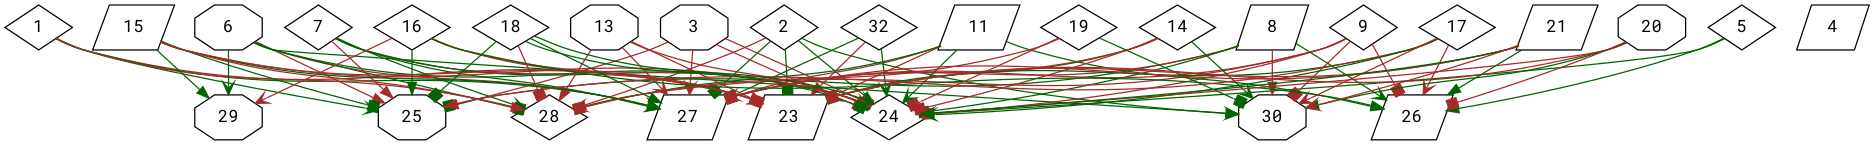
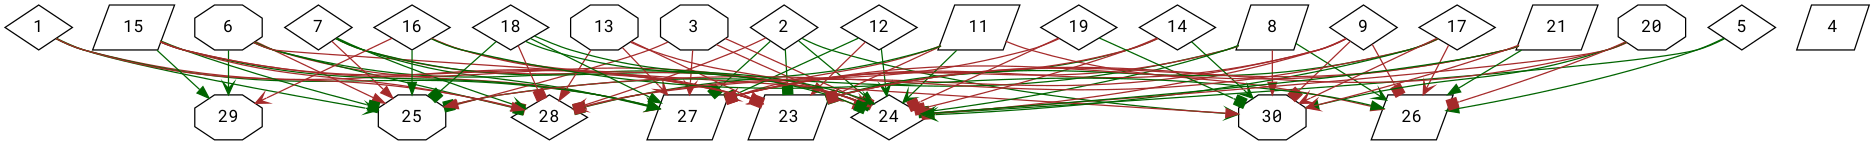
(879, 27) -> (879, 27)
(1187, 78) -> (1187, 78)
(739, 82) -> (739, 82)
